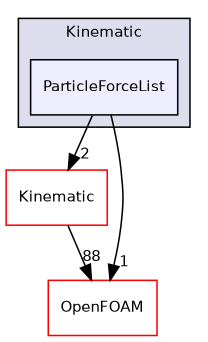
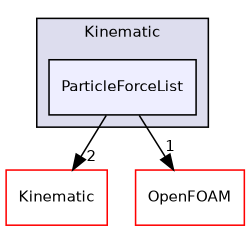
(77, 246) -> none
